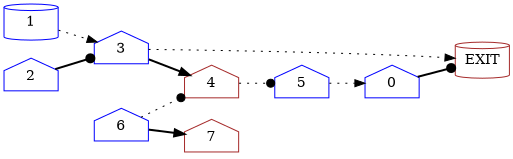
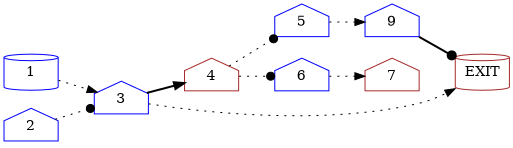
(71, 64) -> (71, 114)
(392, 83) -> (392, 22)
(159, 108) -> (253, 76)
(162, 131) -> (342, 76)
